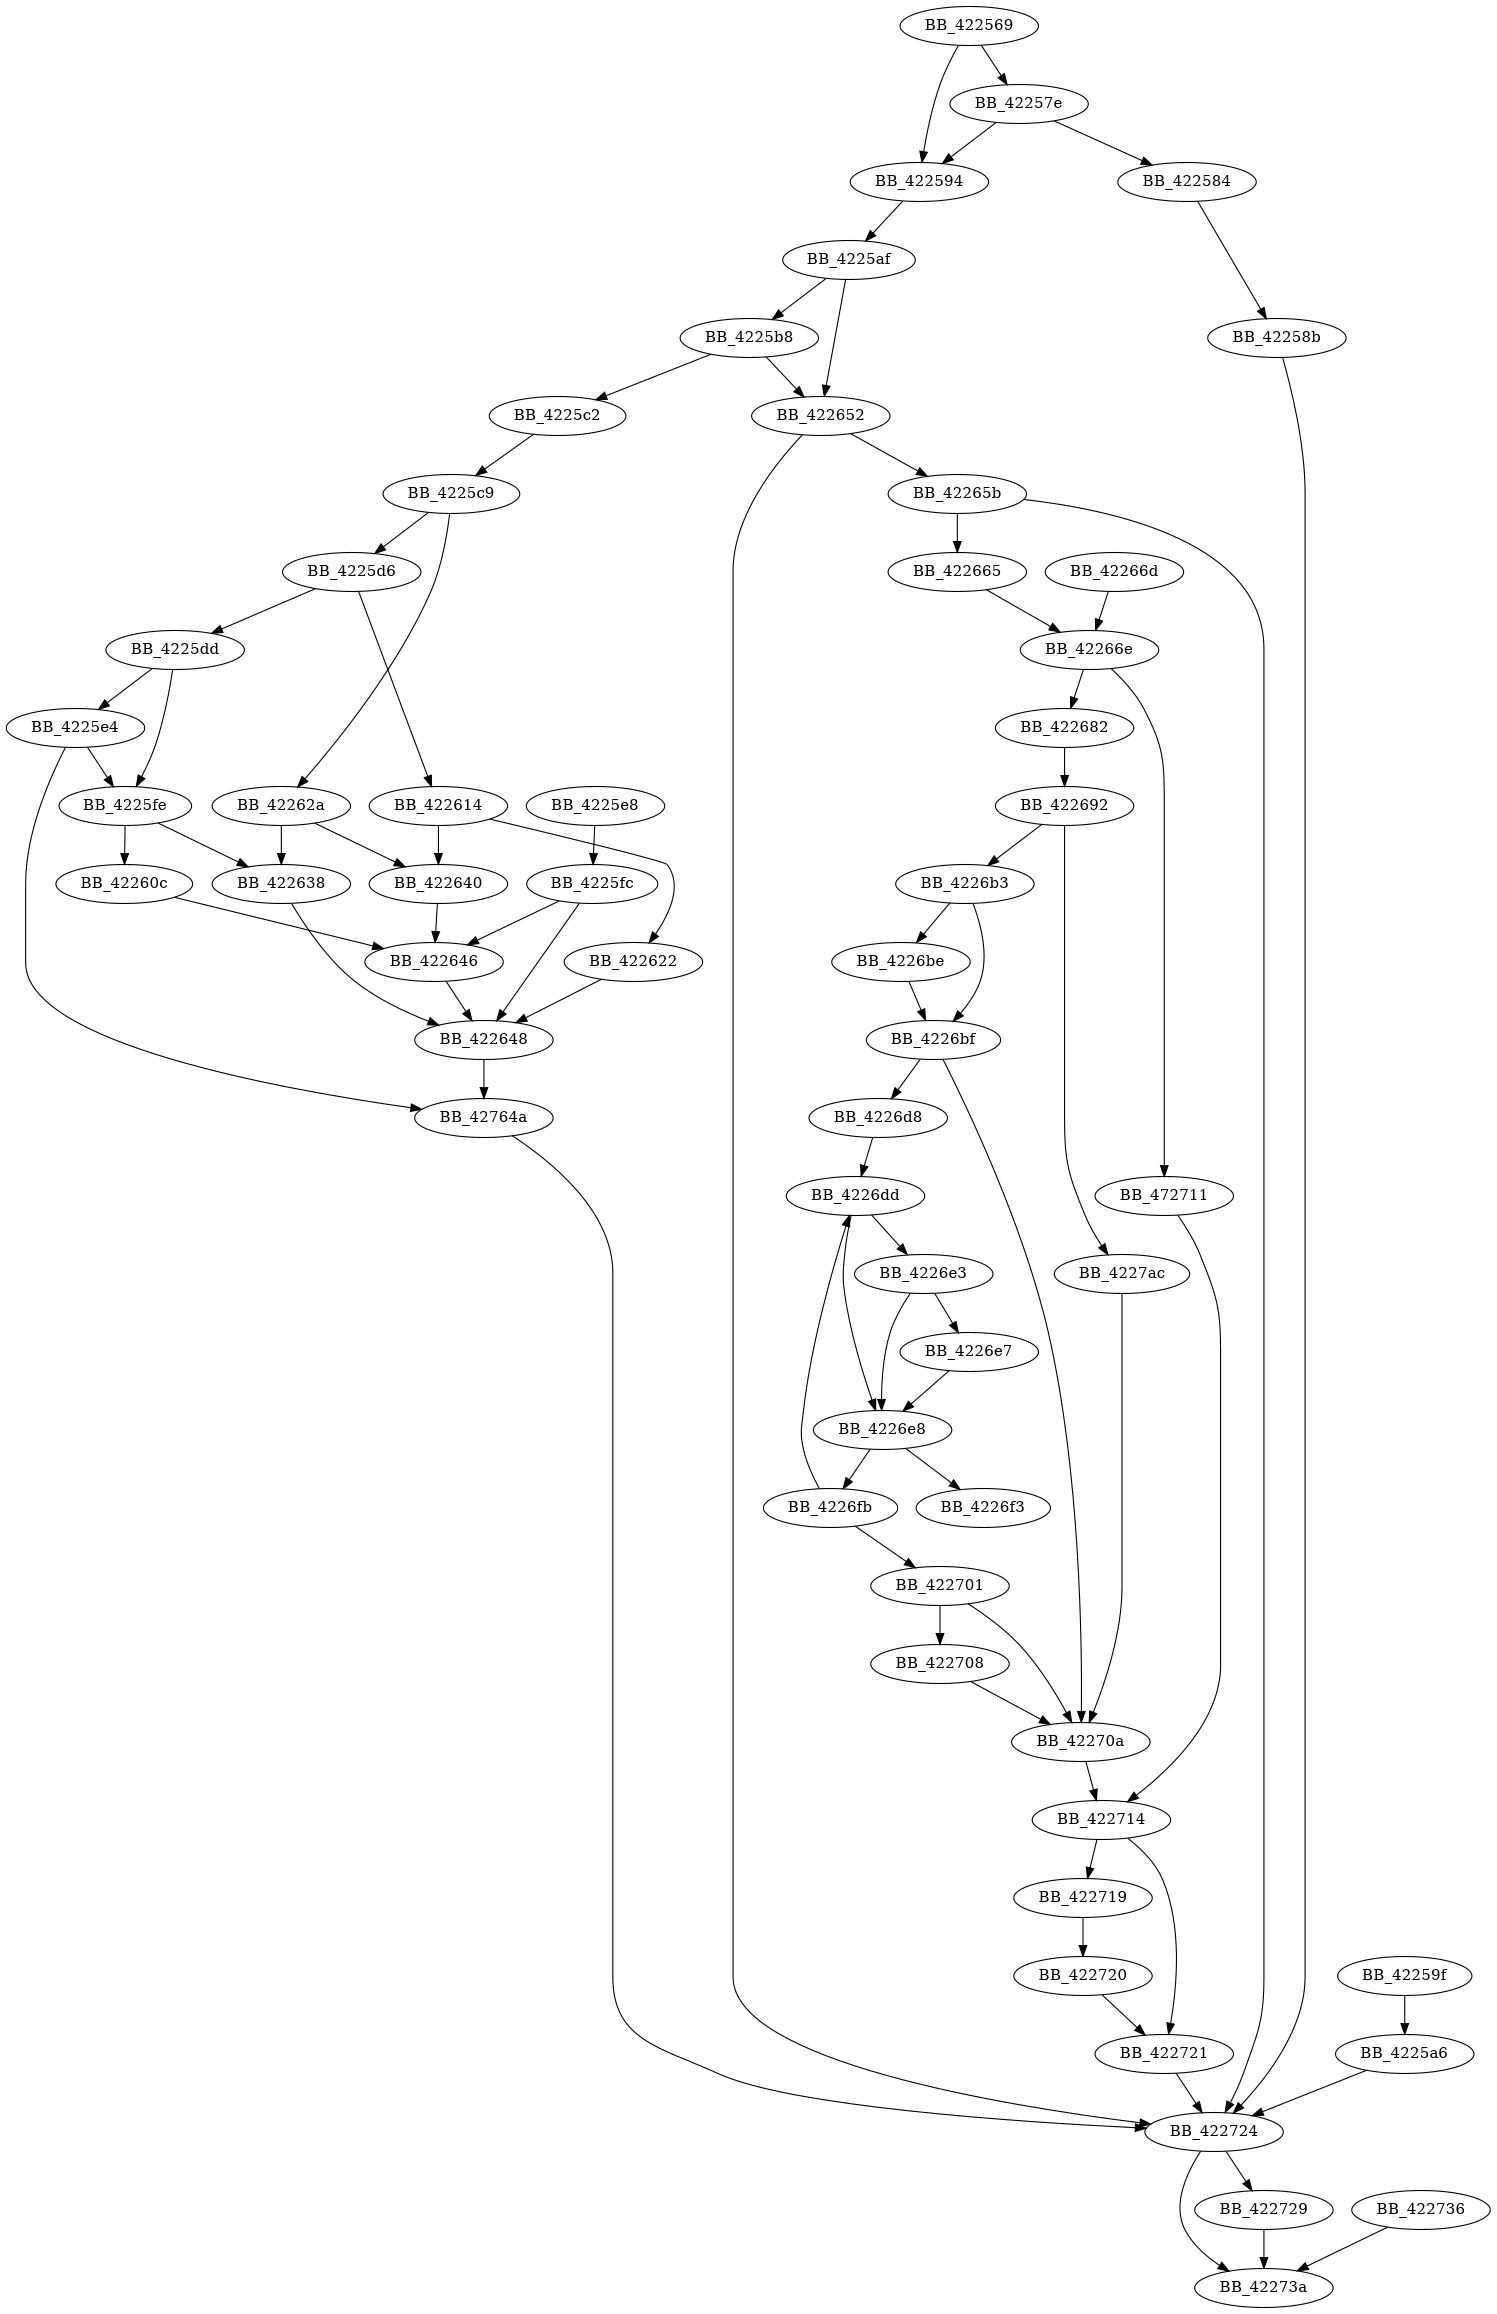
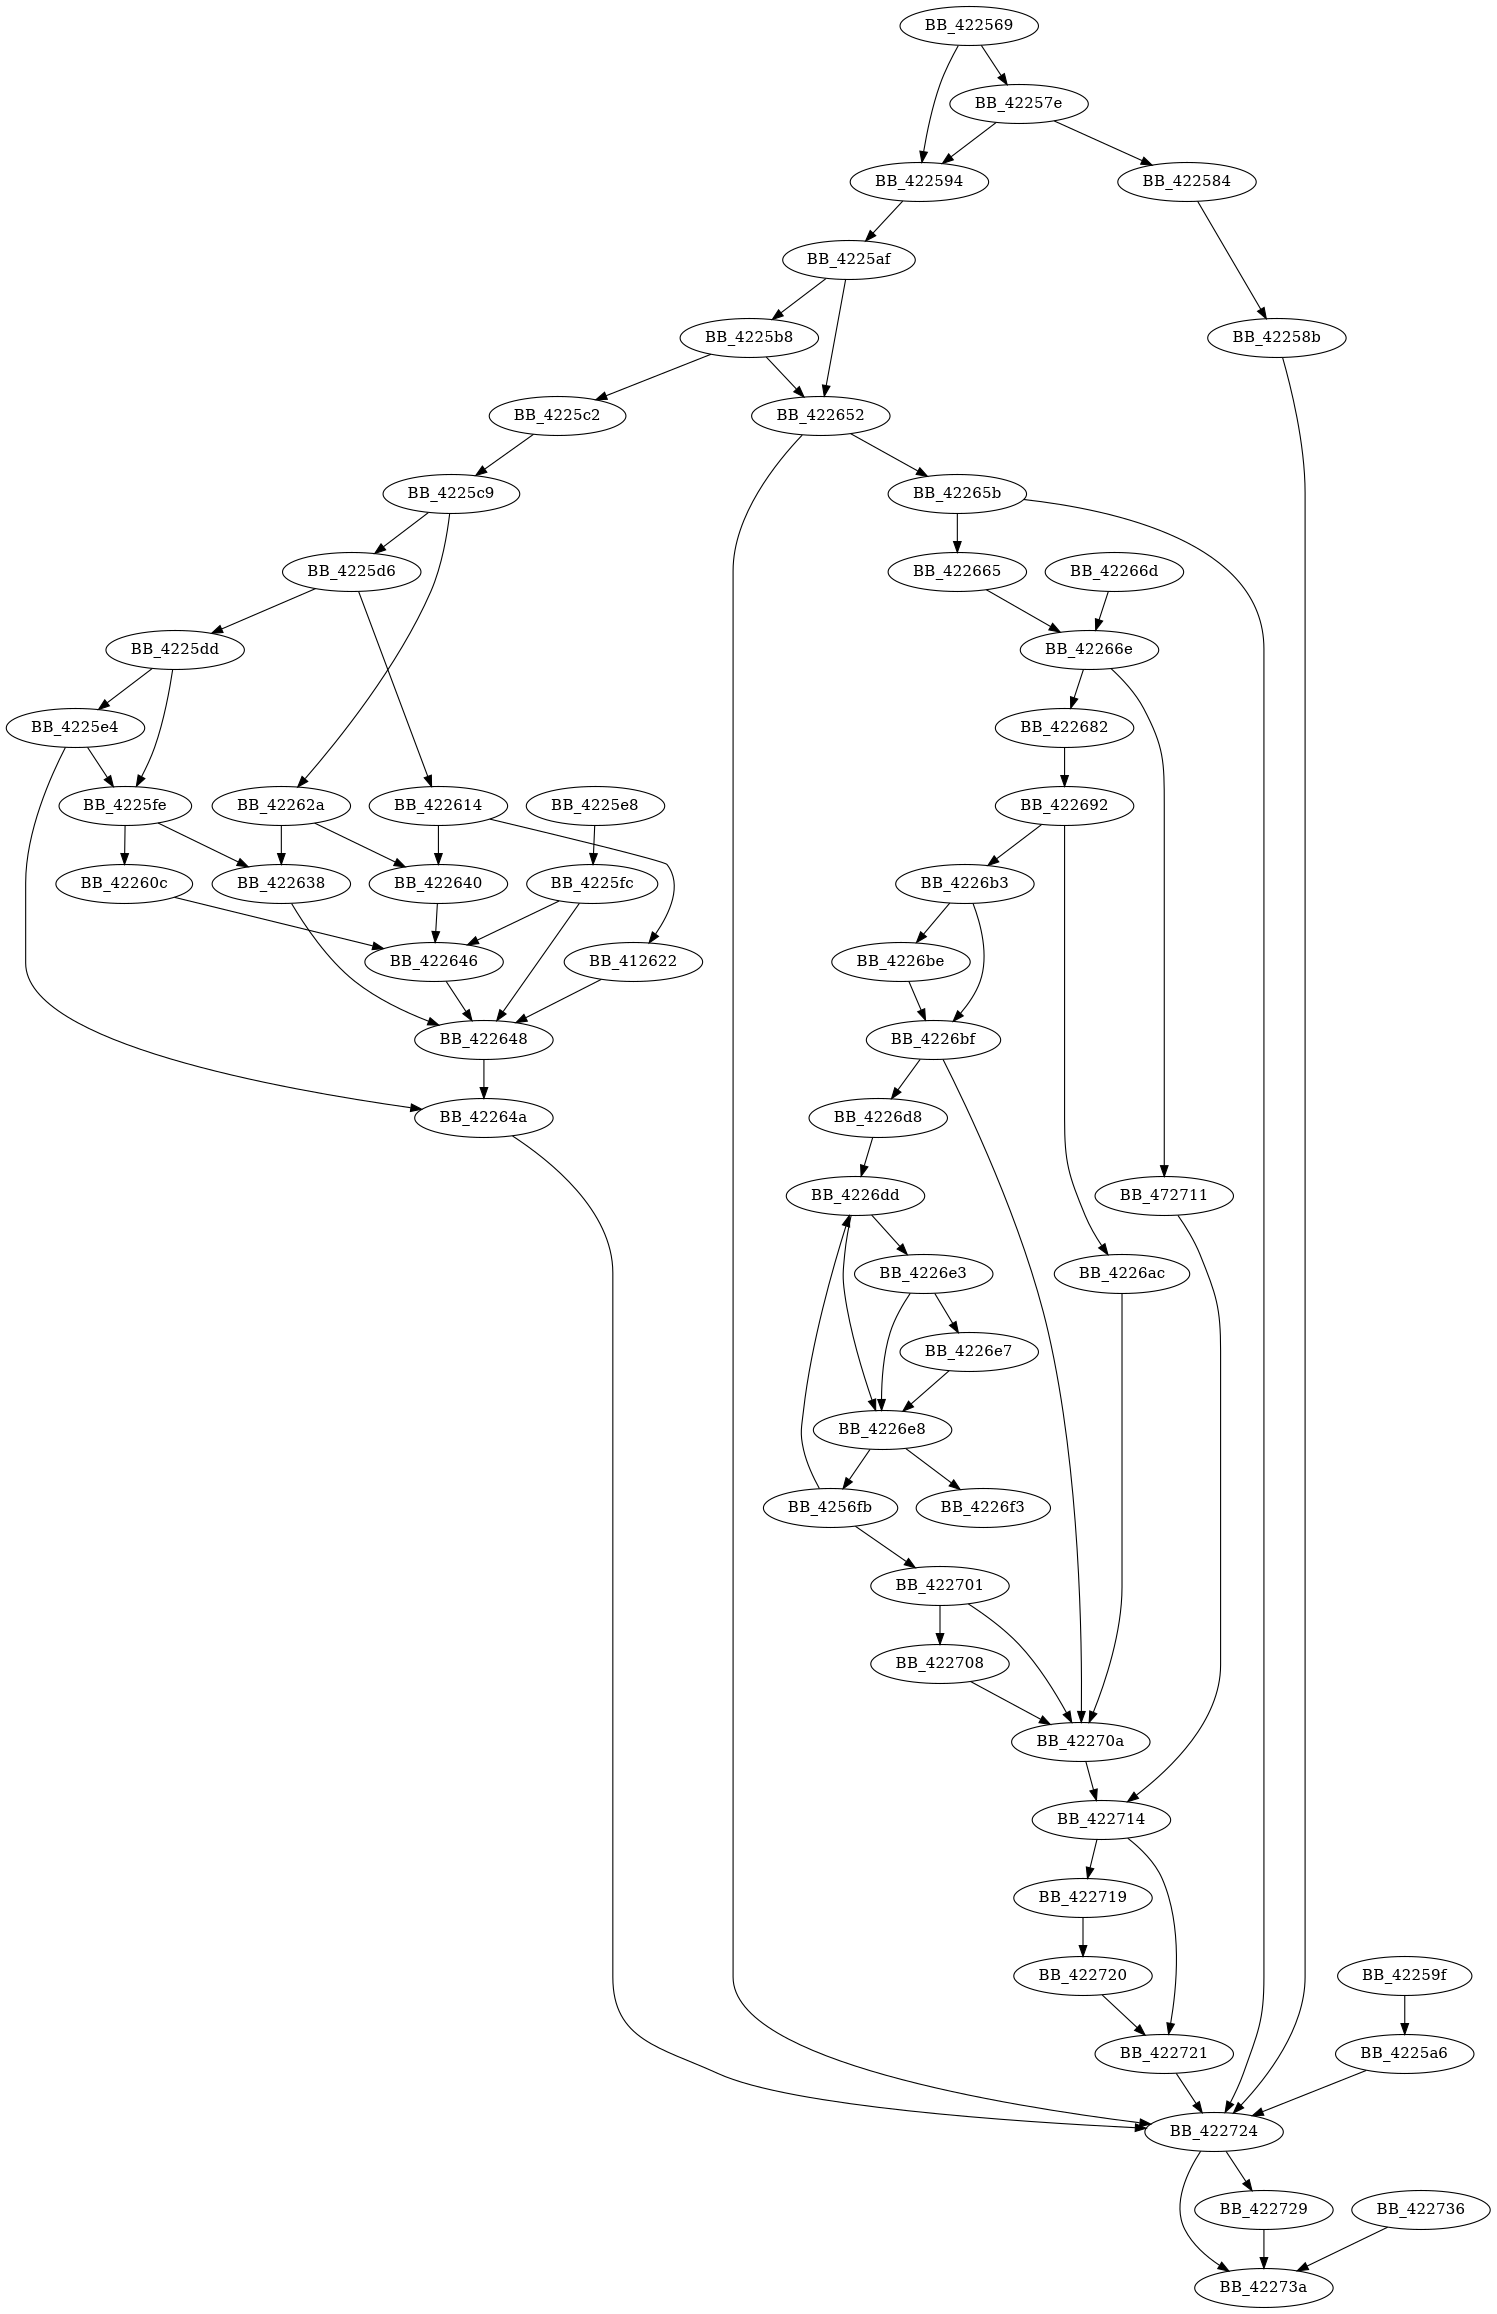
(633, 962) -> (633, 962)
(484, 1118) -> (484, 1118)
(1122, 1274) -> (1122, 1274)
(831, 1508) -> (831, 1508)
